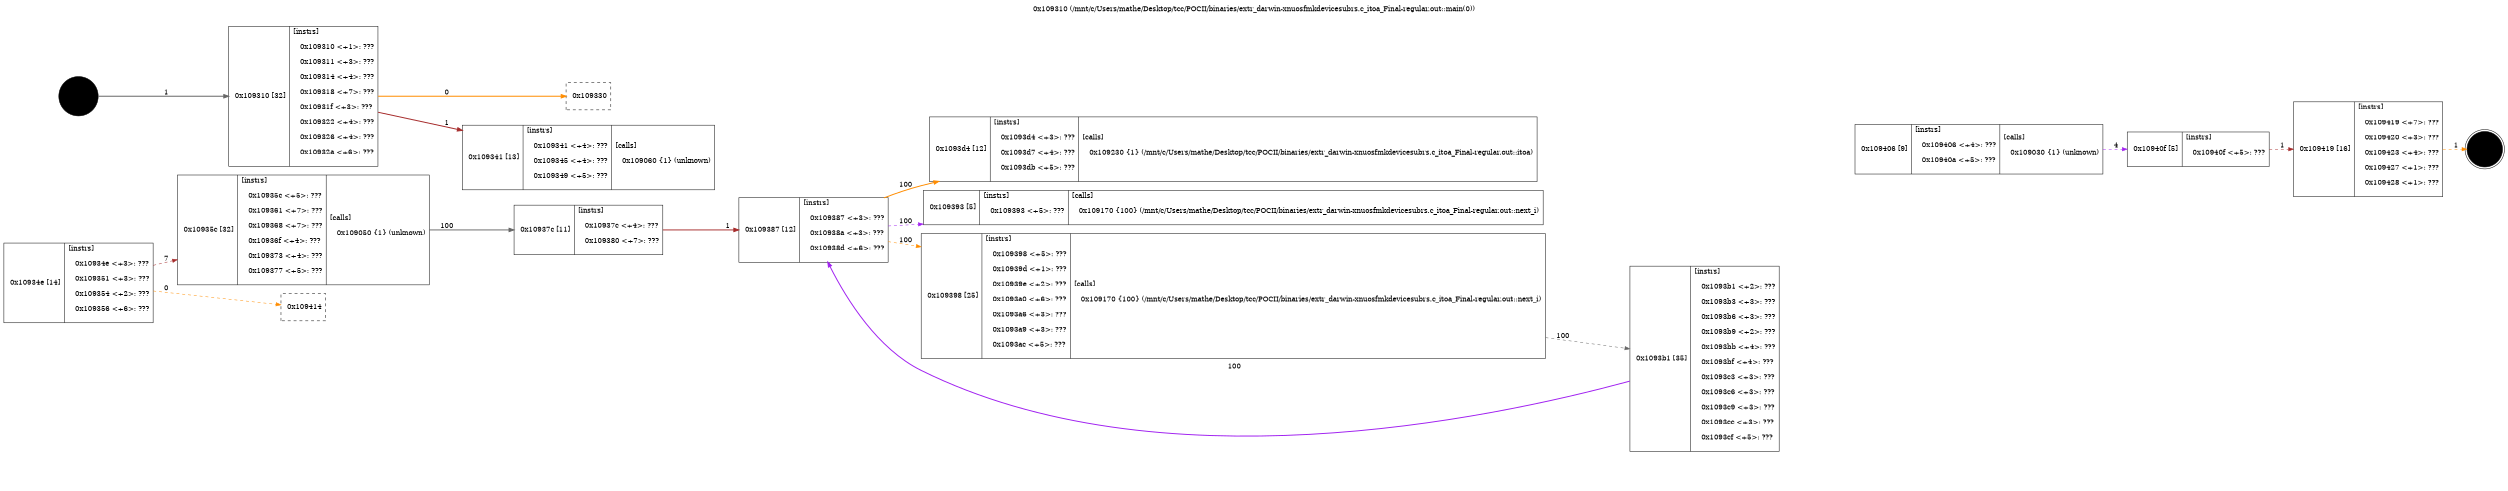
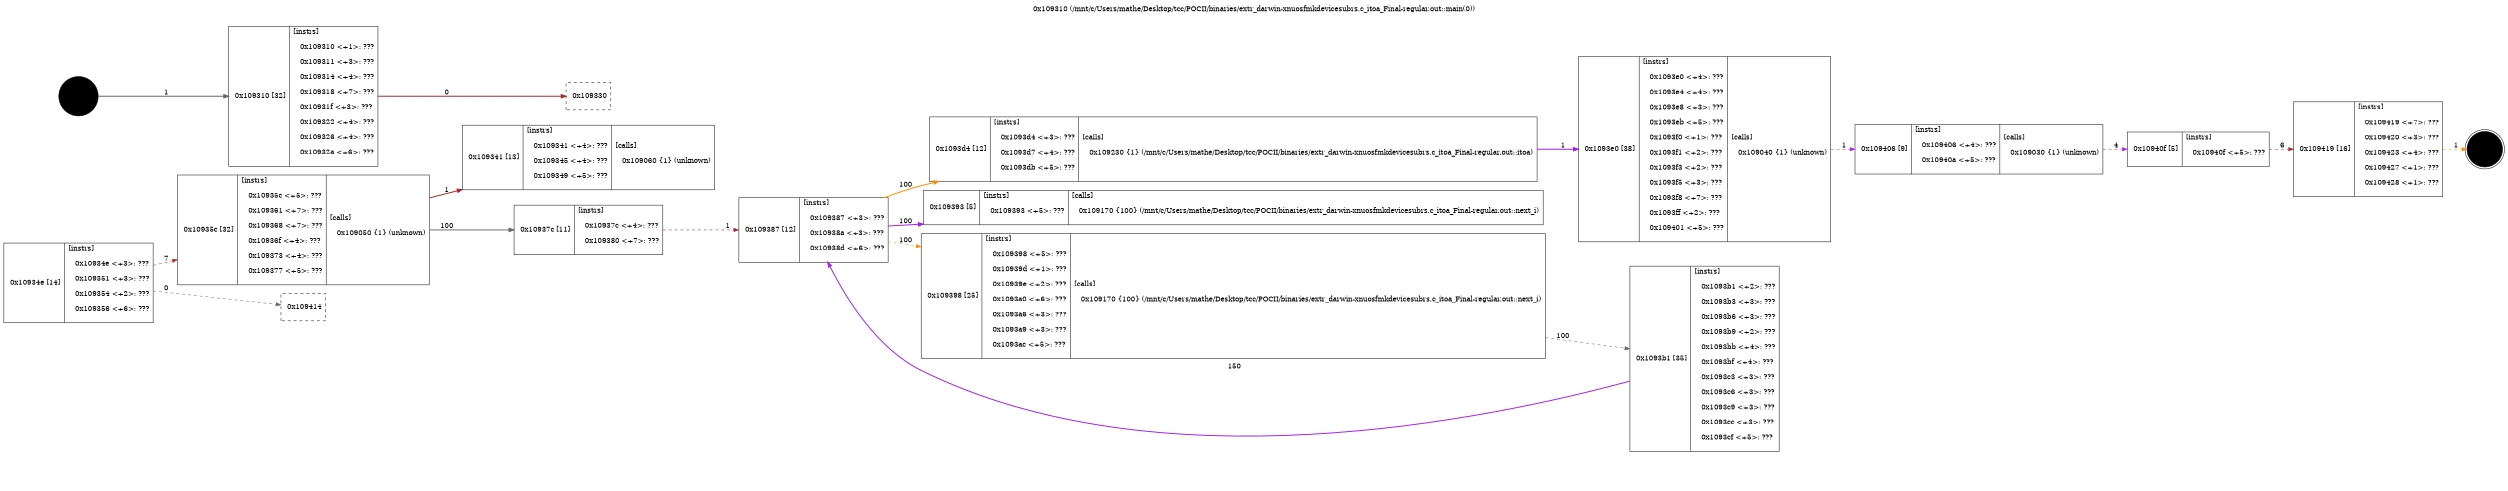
(470, 96) -> (470, 96)
(418, 121) -> (443, 194)
(2281, 146) -> (2281, 146)
none -> (1705, 149)
(903, 225) -> (903, 225)
(698, 230) -> (698, 230)
(215, 298) -> (215, 298)
(1233, 367) -> (1233, 367)
